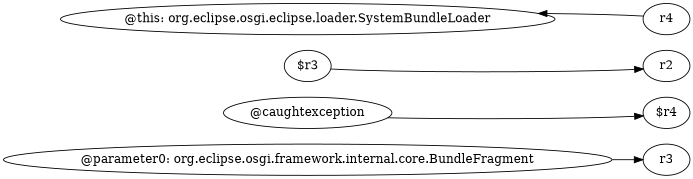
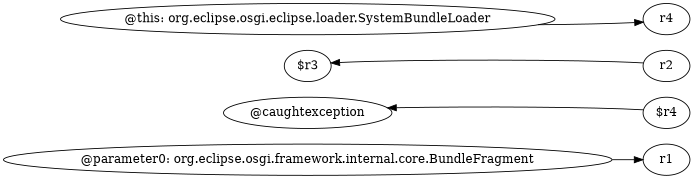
(595, 14) -> (586, 24)
(483, 72) -> (492, 60)
(511, 119) -> (520, 107)
(667, 160) -> (667, 160)
